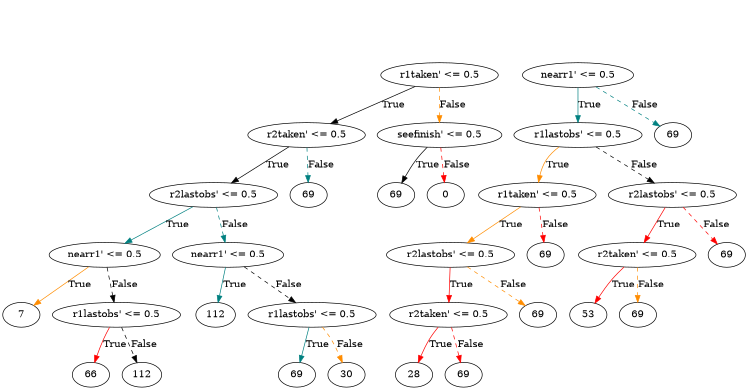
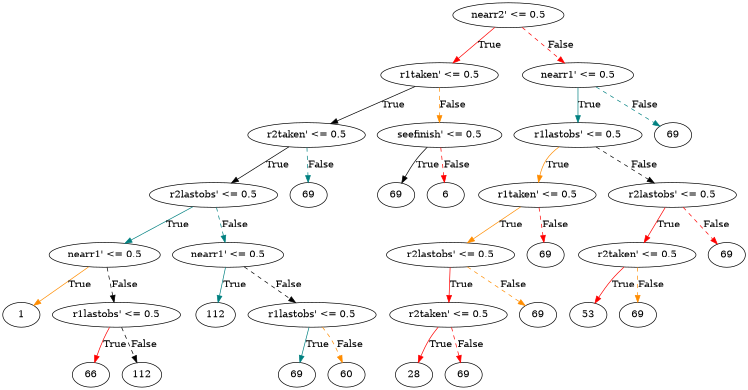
none -> (508, 15)
(446, 195) -> (446, 195)
(21, 315) -> (21, 315)
(347, 375) -> (347, 375)
